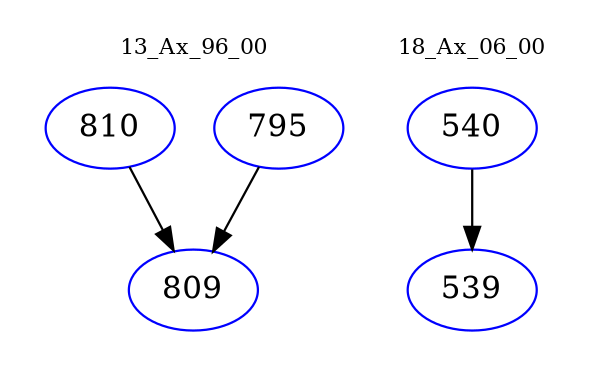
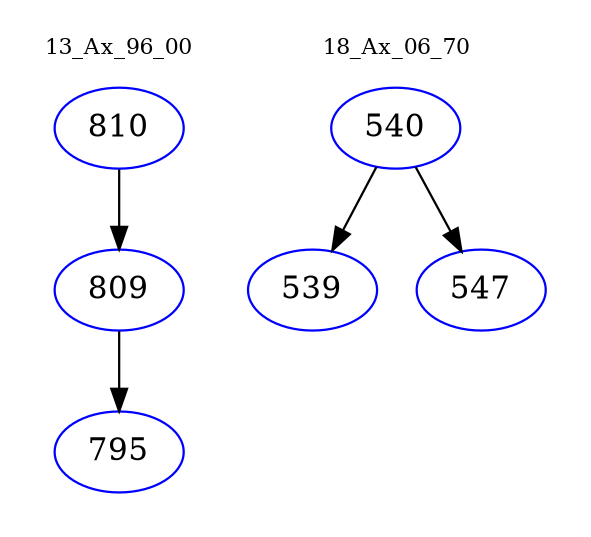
(472, 48) -> (397, 48)
(242, 199) -> (119, 360)
none -> (481, 290)
